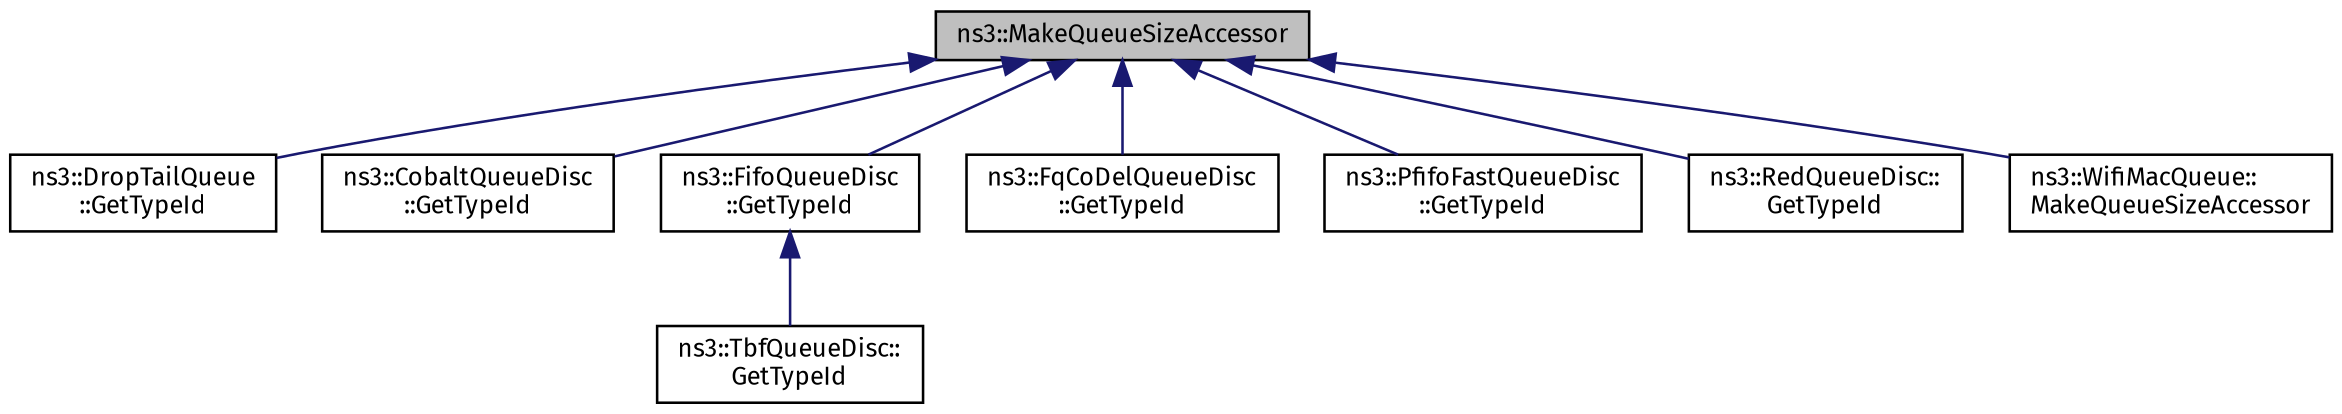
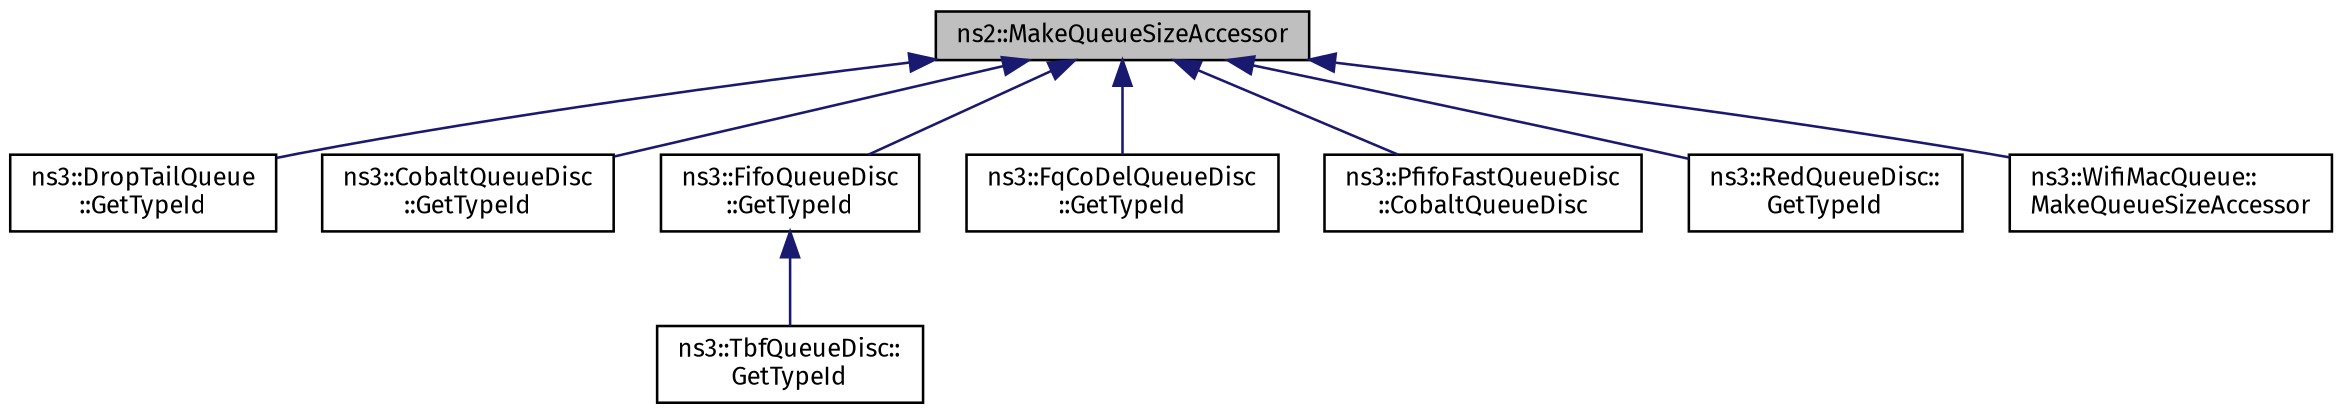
(1122, 36) -> (1122, 36)
(1483, 193) -> (1483, 193)
